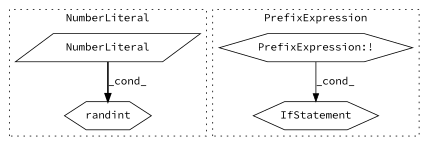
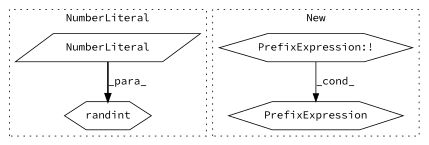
(316, 18) -> (316, 18)
(127, 82) -> (127, 82)
(316, 116) -> (316, 116)
